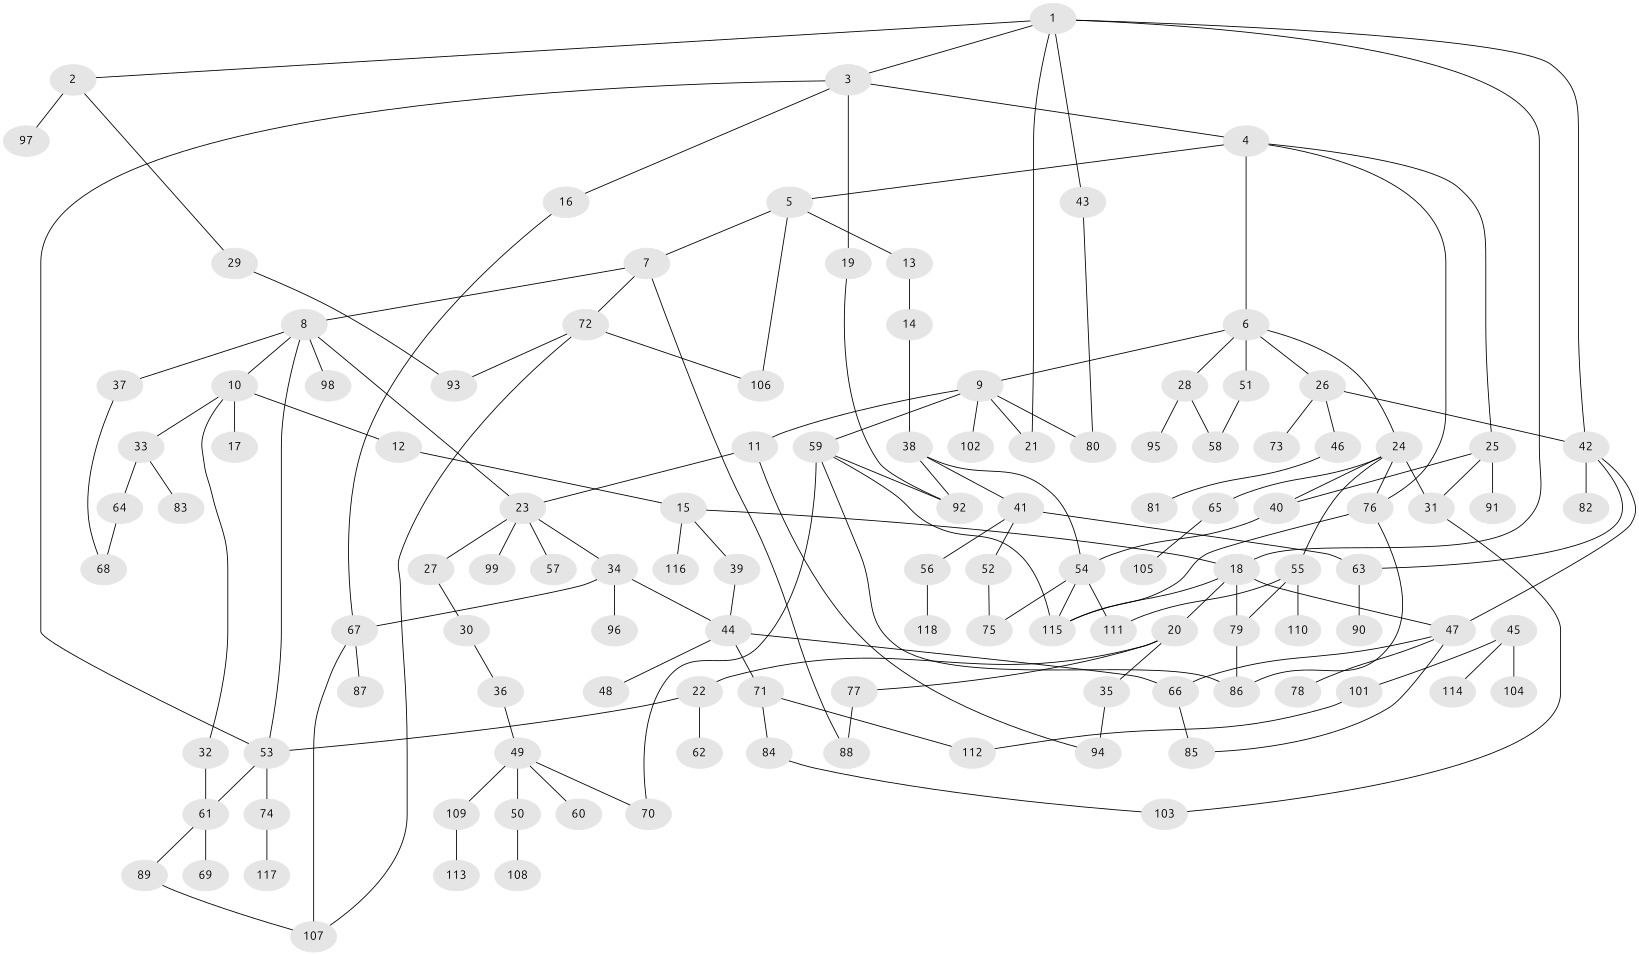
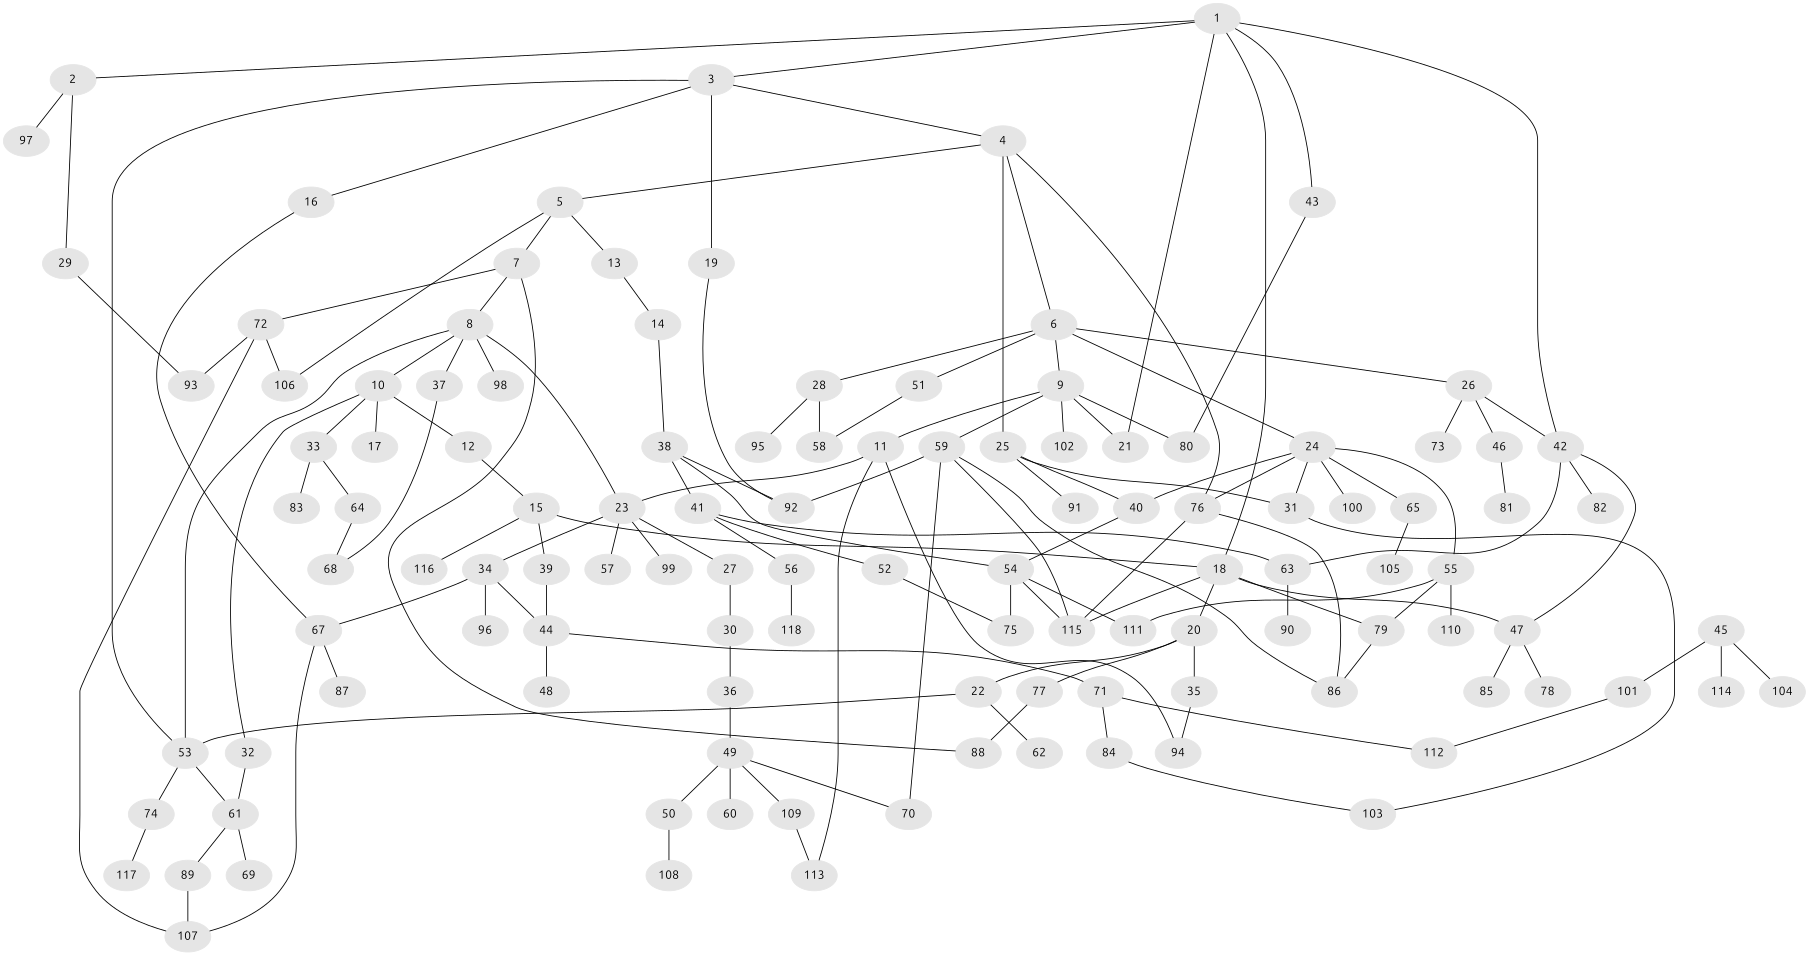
none -> (1352, 508)
none -> (838, 659)
(1176, 692) -> none
